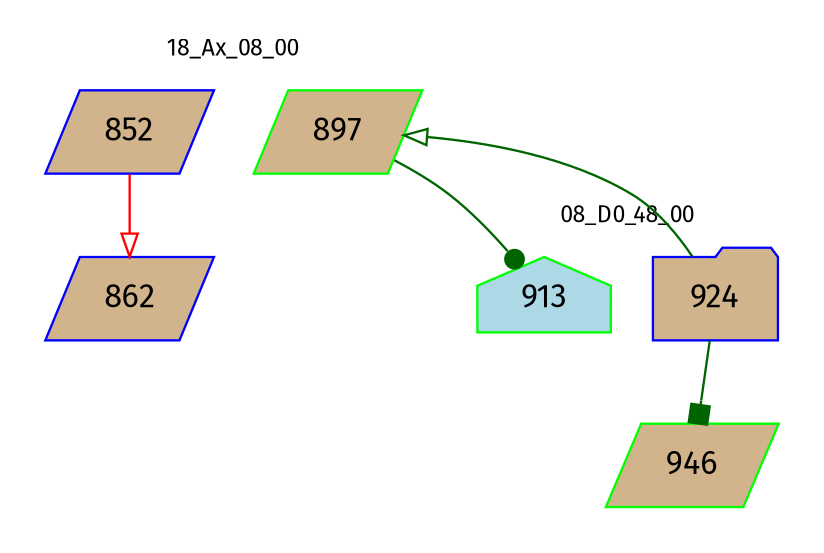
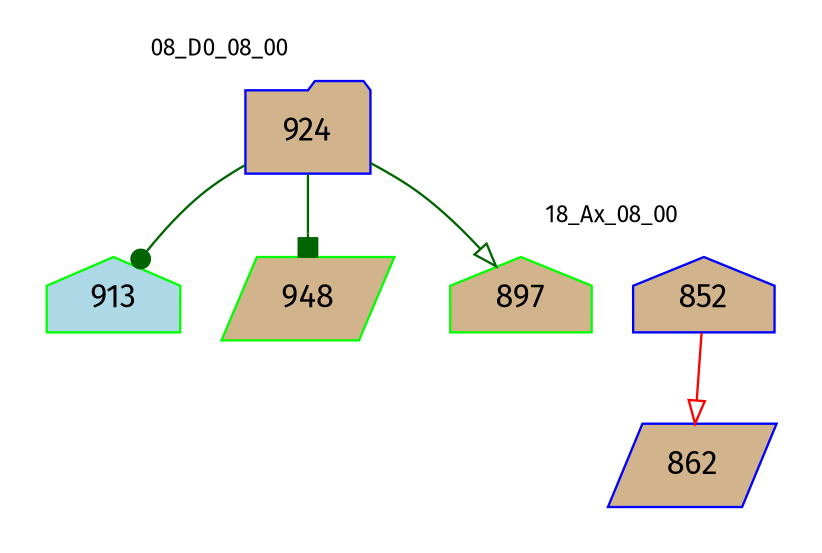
(130, 132) -> (704, 299)
(338, 132) -> (521, 299)
(627, 216) -> (220, 50)
(475, 217) -> (191, 203)
(692, 465) -> (308, 299)
